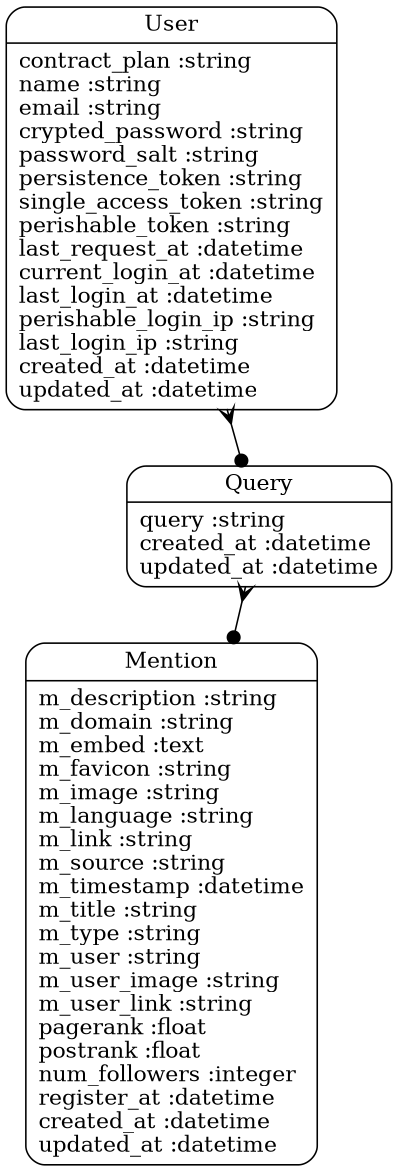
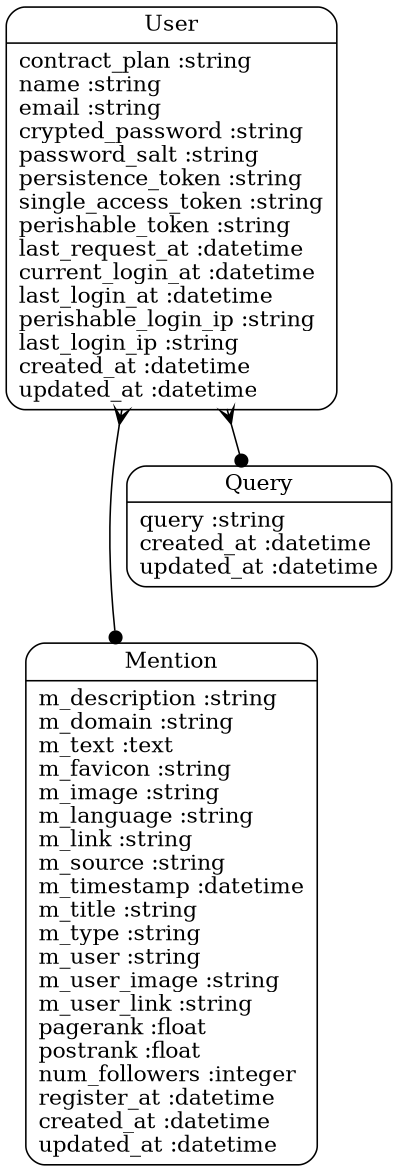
(239, 616) -> (110, 528)
(121, 746) -> (107, 746)
